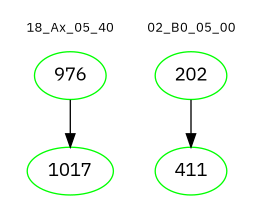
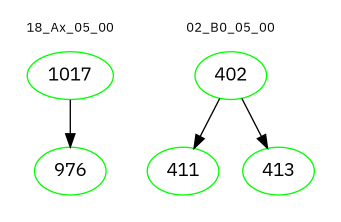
(71, 29) -> (71, 29)
(191, 76) -> (231, 76)
(70, 117) -> (70, 117)
none -> (279, 171)
